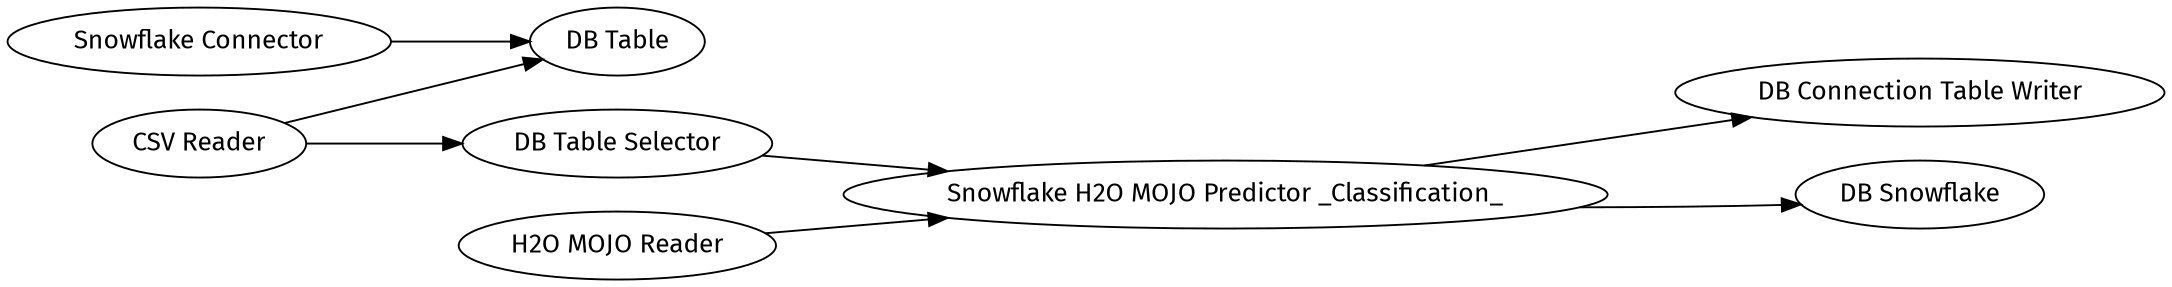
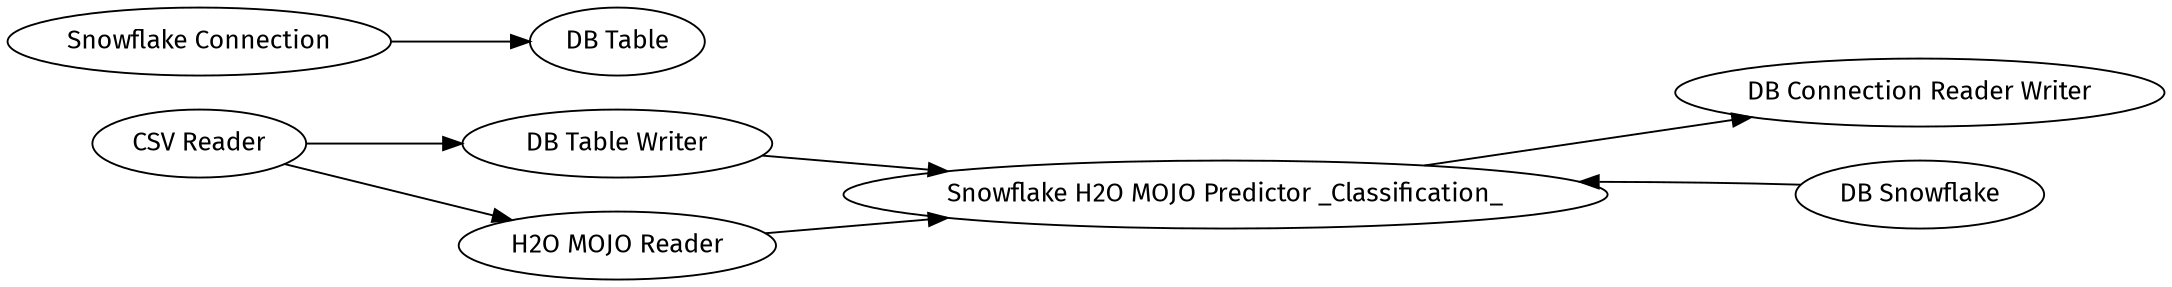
(199, 42) -> (199, 42)
(1920, 93) -> (1920, 93)
(404, 94) -> (389, 190)
(617, 144) -> (617, 144)
(1681, 207) -> (1700, 183)
